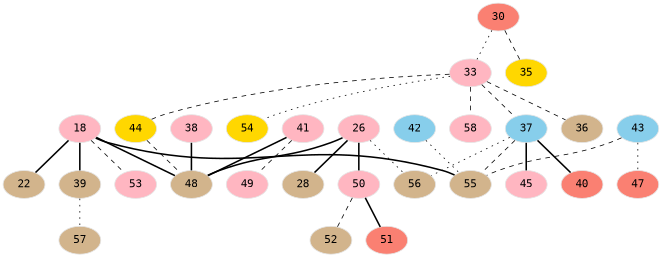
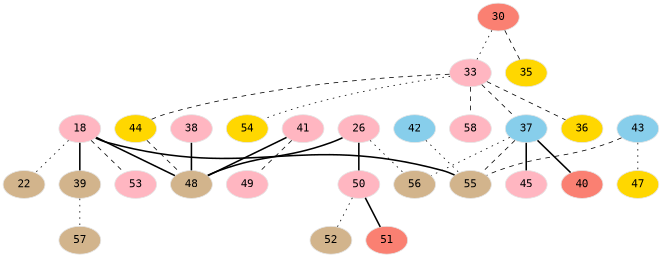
(582, 129) -> (582, 129)
(52, 156) -> (52, 156)
(303, 184) -> none
(638, 184) -> (638, 184)
(345, 212) -> (345, 212)
